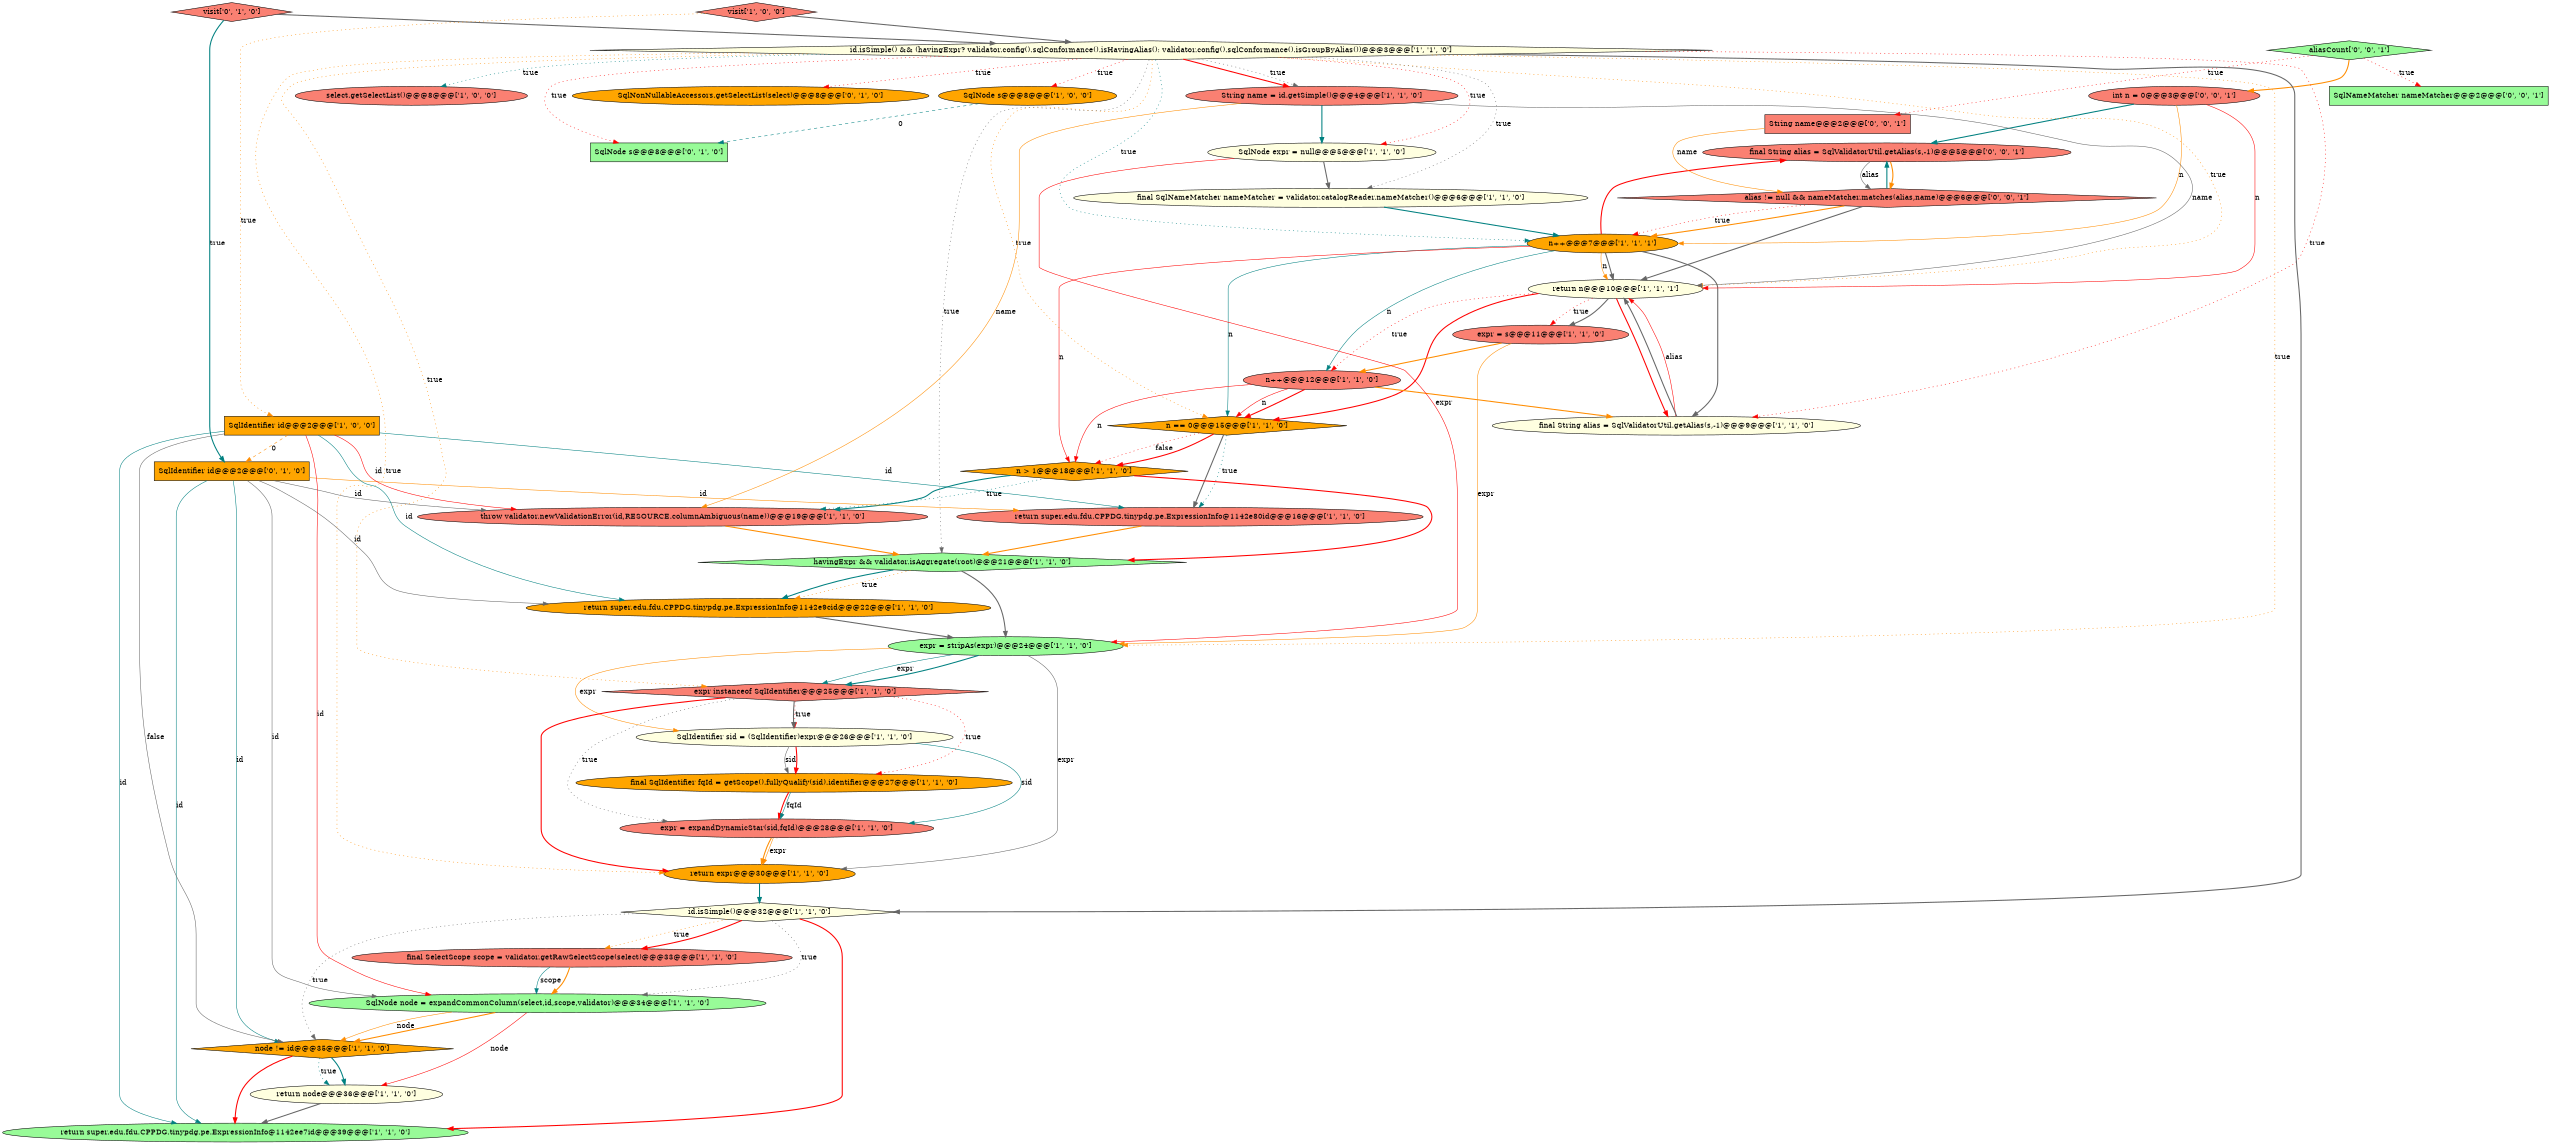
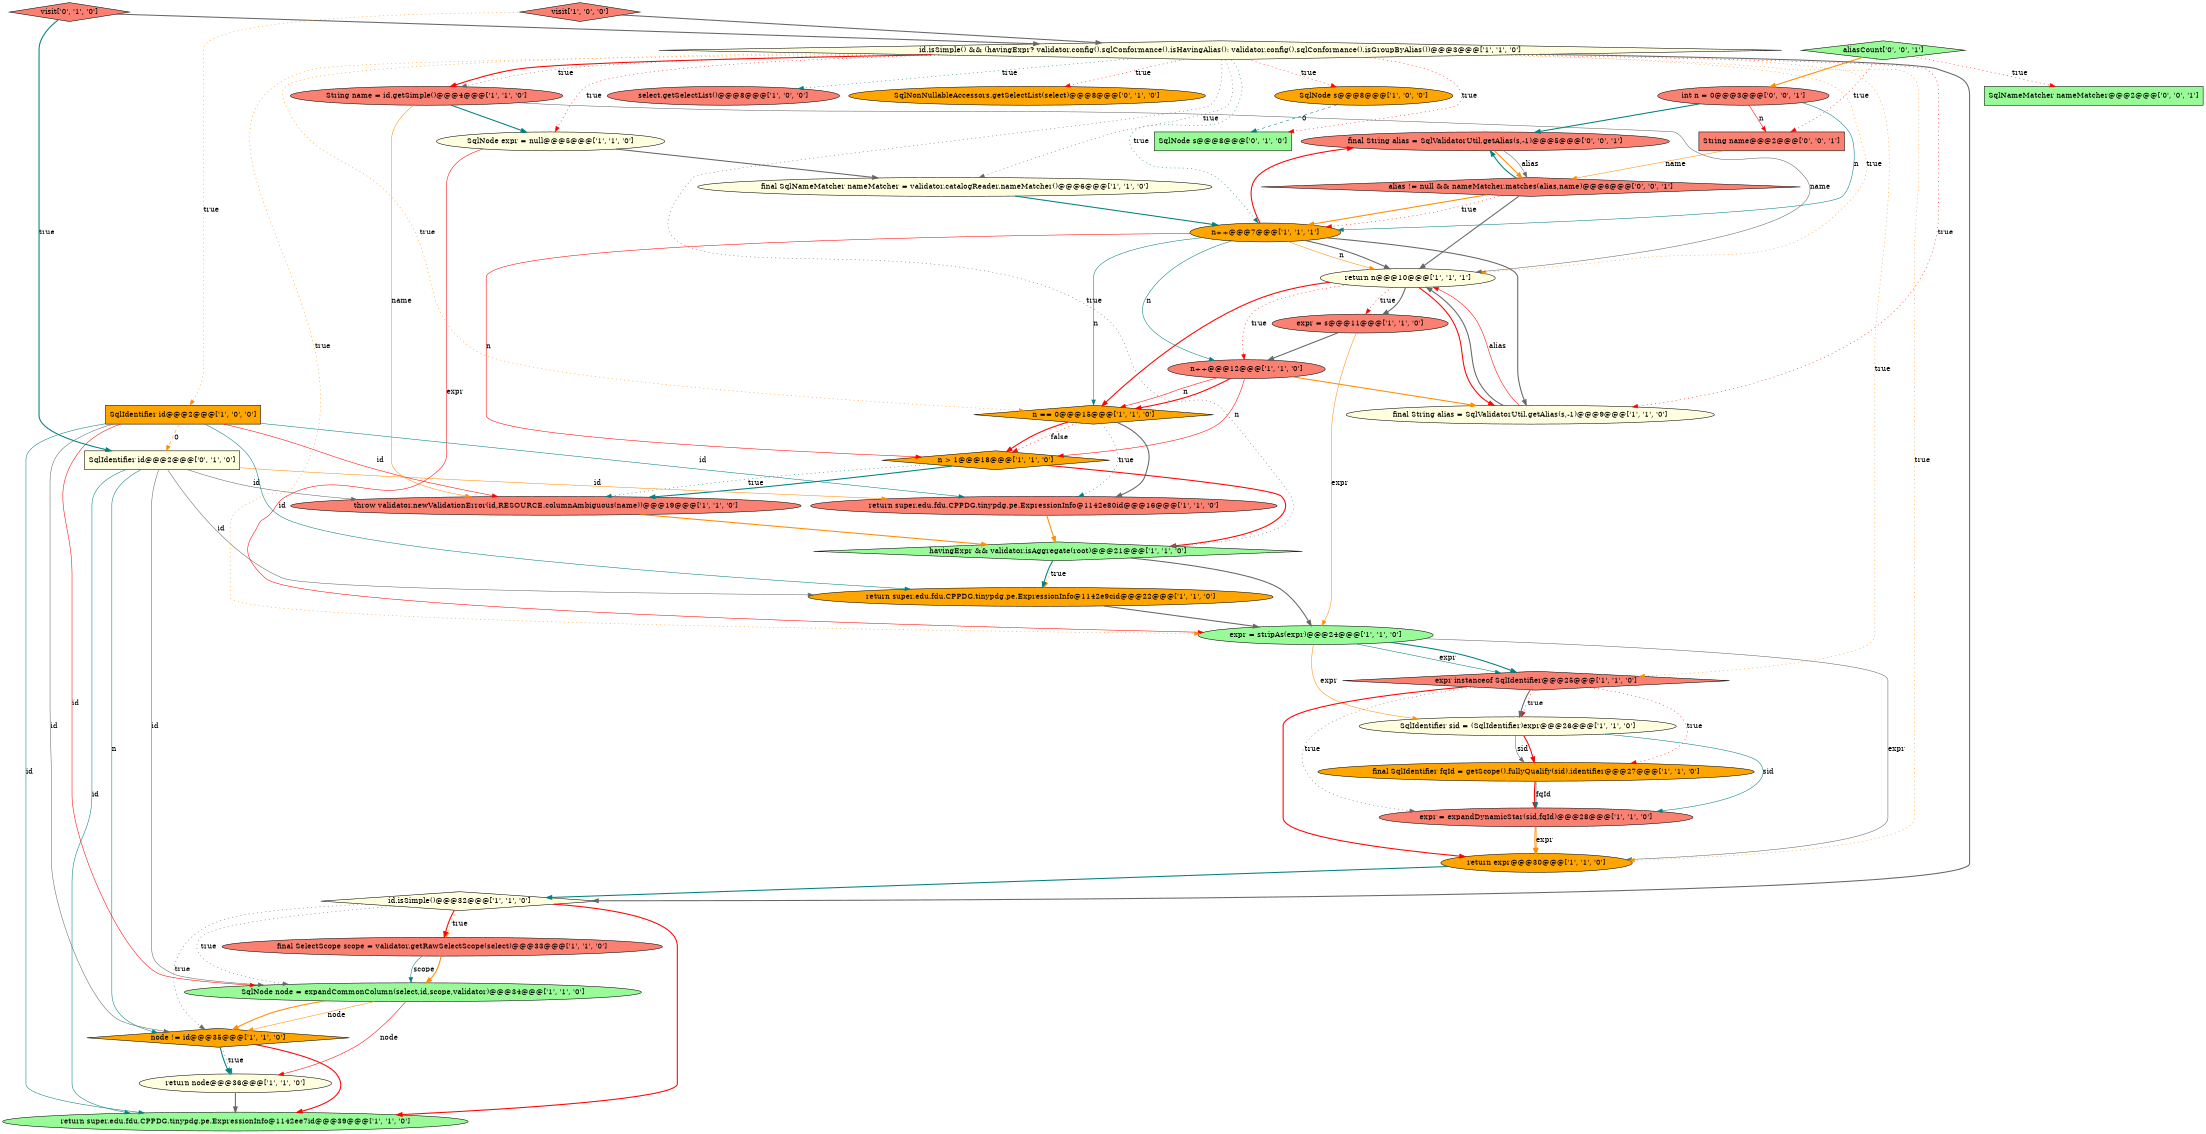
(1978, 237) -> (1656, 217)
(2072, 282) -> (1756, 116)
(1433, 357) -> (1306, 345)
(232, 471) -> (162, 460)
(156, 737) -> (54, 726)
(240, 760) -> (114, 749)
